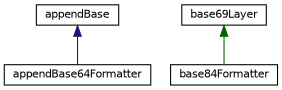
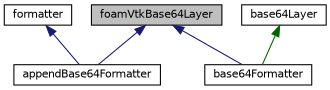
(78, 15) -> (38, 15)
none -> (157, 15)
(224, 15) -> (284, 15)
(224, 75) -> (258, 75)
